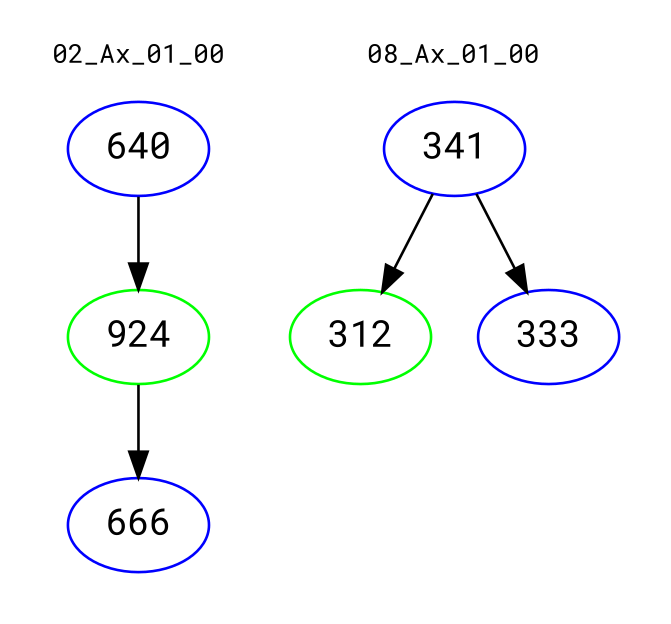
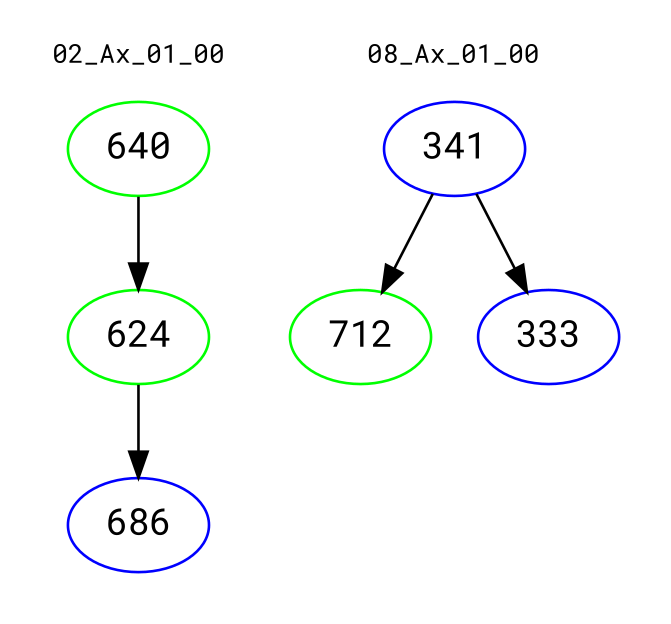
(138, 149) -> (138, 149)
(138, 337) -> (138, 337)
(361, 337) -> (361, 337)
(138, 525) -> (138, 525)
